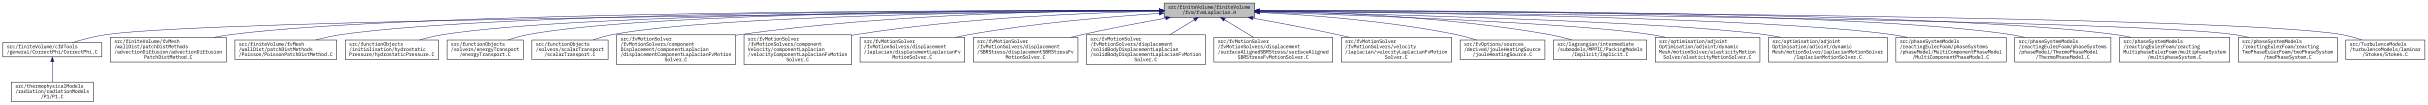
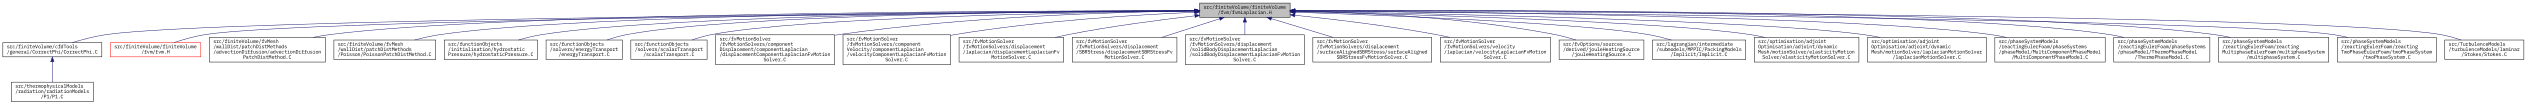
none -> (156, 50)
